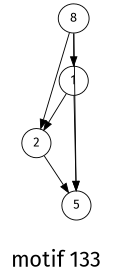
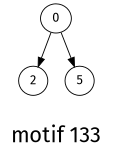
(74, 18) -> (56, 18)
(74, 81) -> none
(54, 170) -> none
